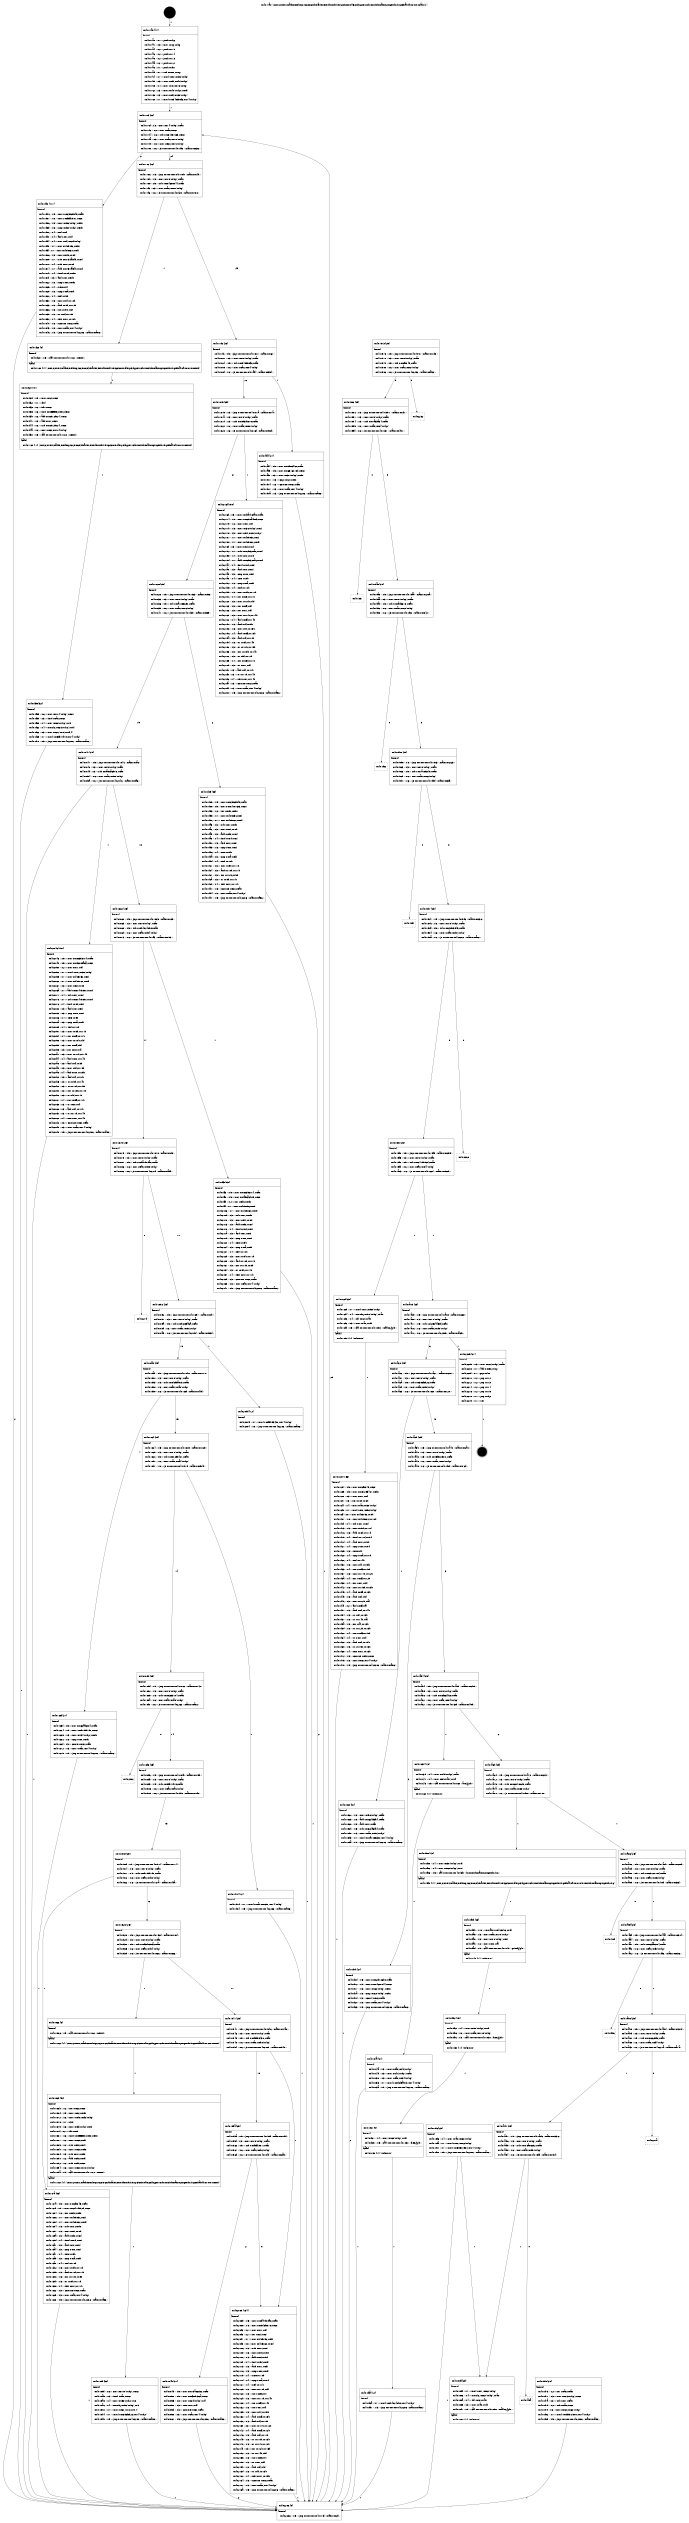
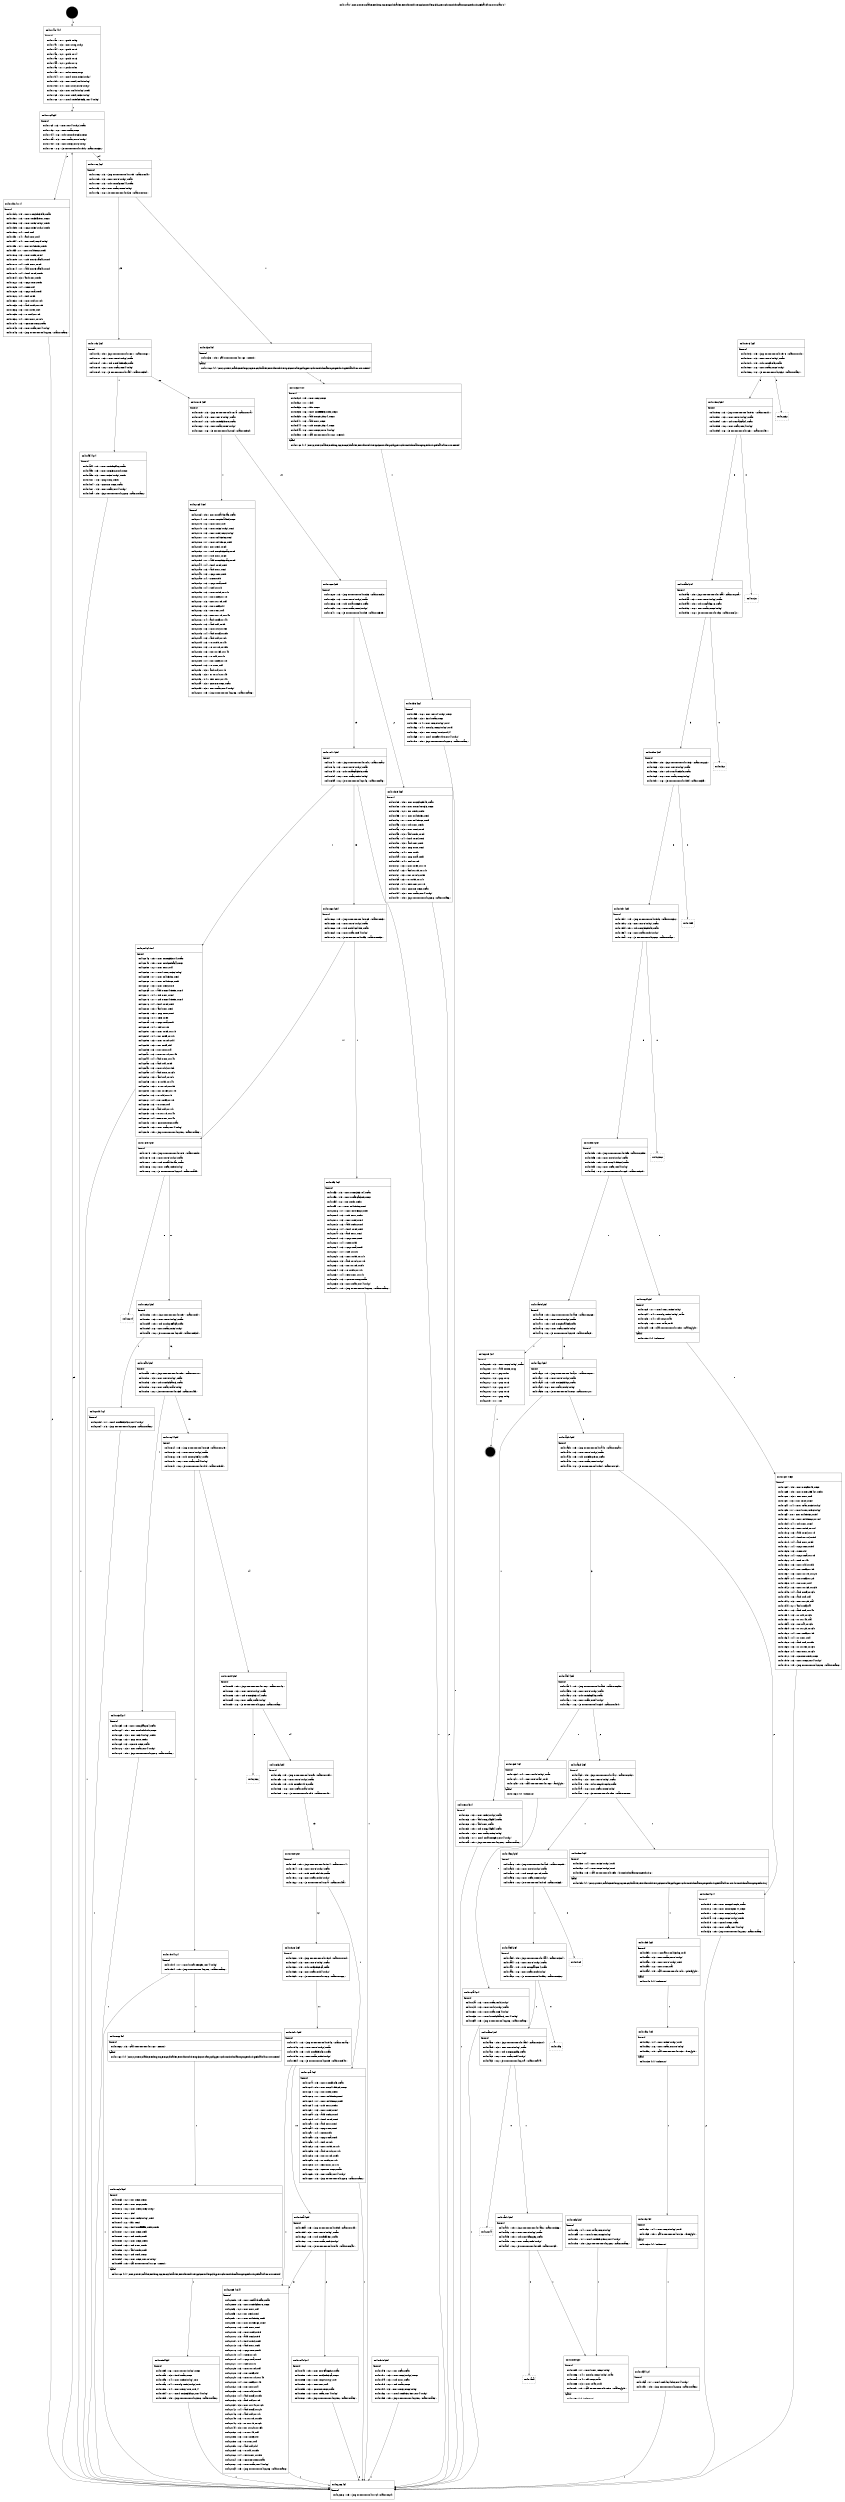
(140, 1987) -> (195, 2002)
(441, 2369) -> none
